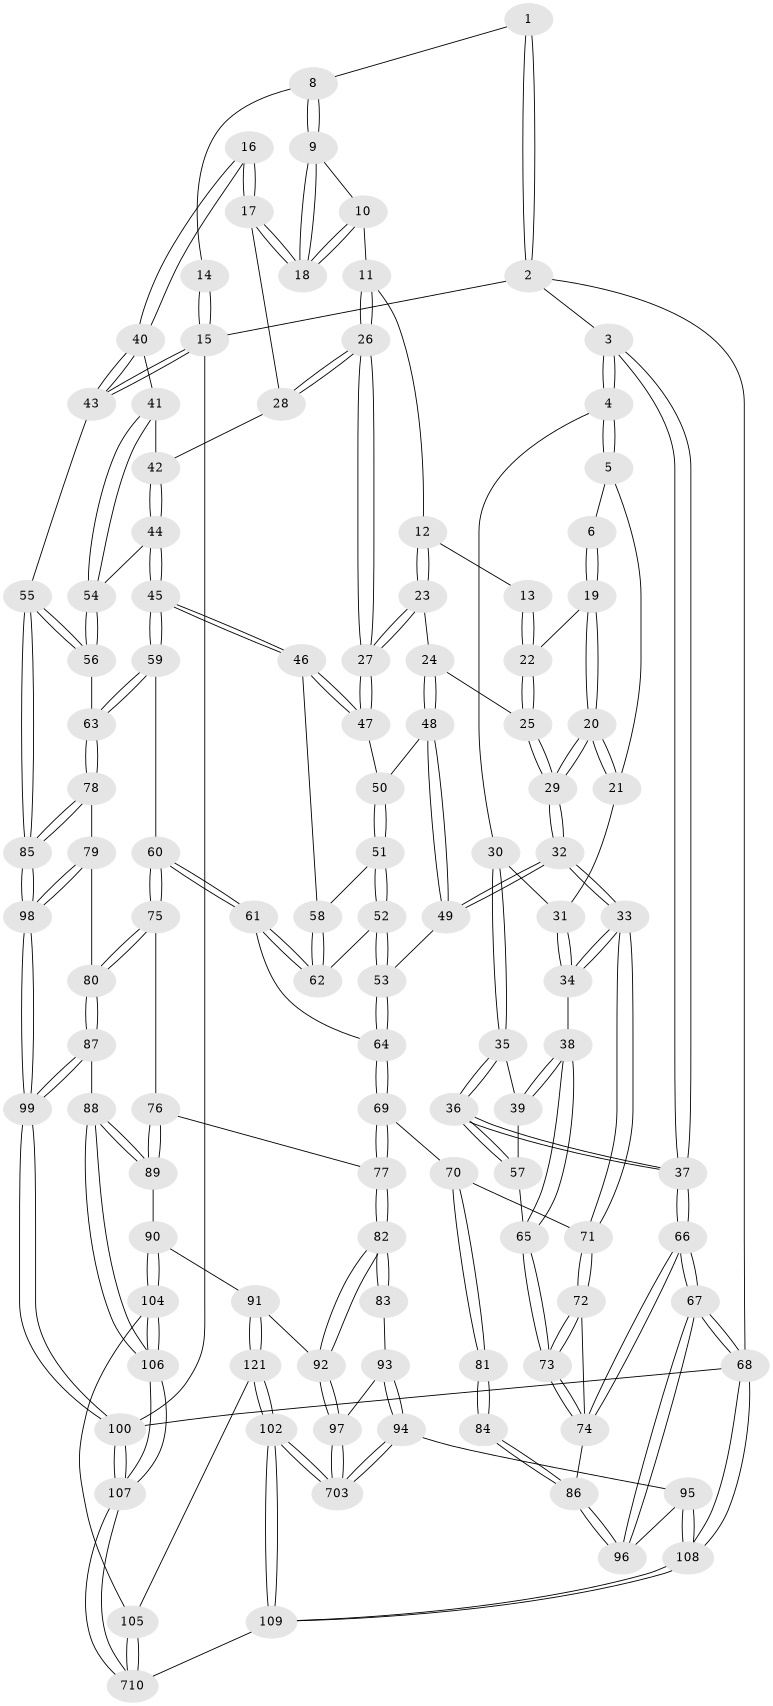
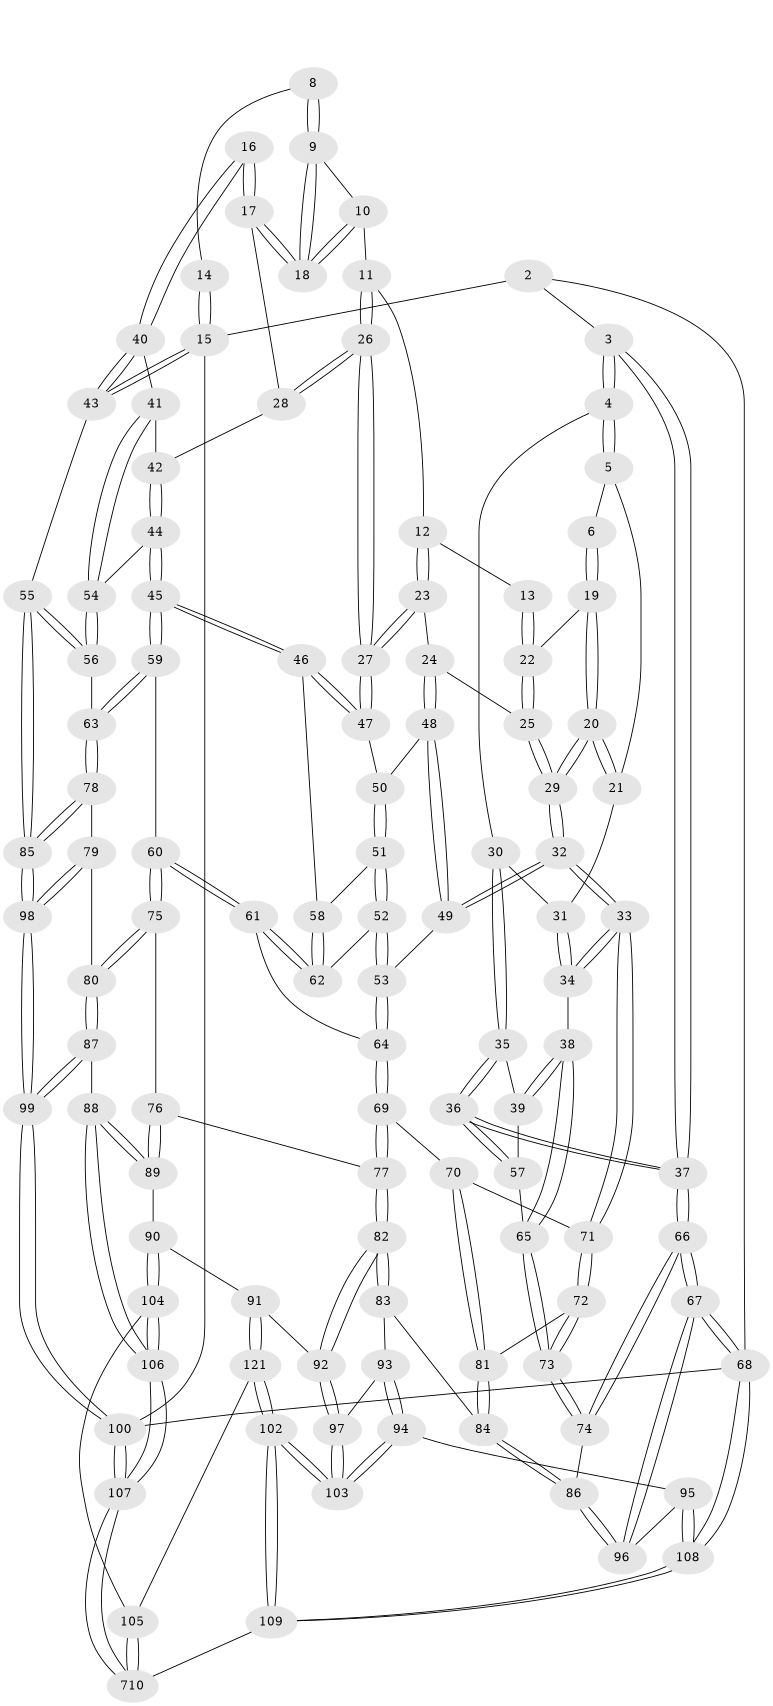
(529, 20) -> none
none -> (433, 1366)
(583, 1366) -> (531, 1335)
(337, 1494) -> (337, 1494)
